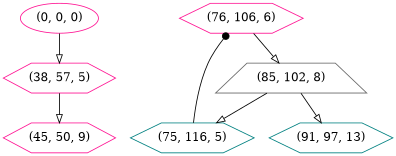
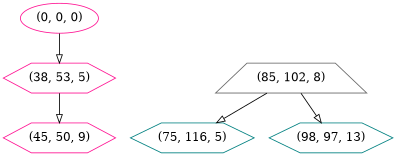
(241, 18) -> none
(59, 78) -> (59, 78)
(331, 138) -> (331, 138)
